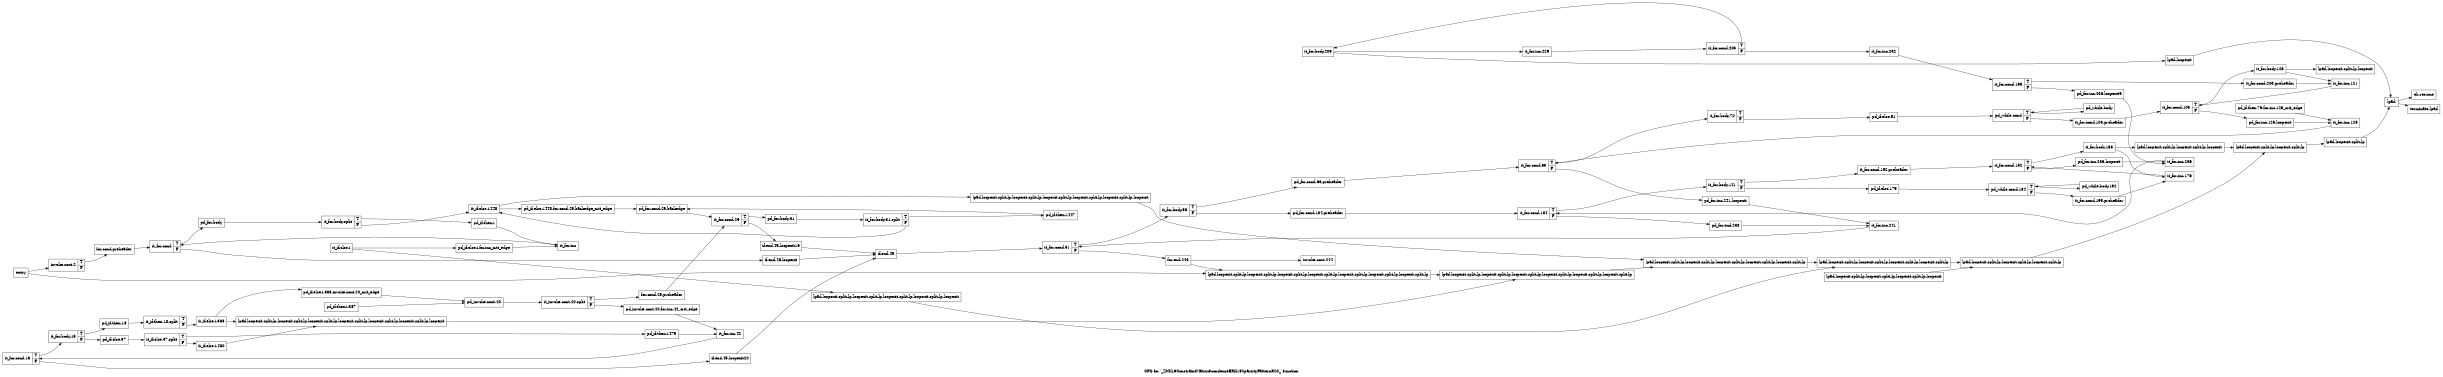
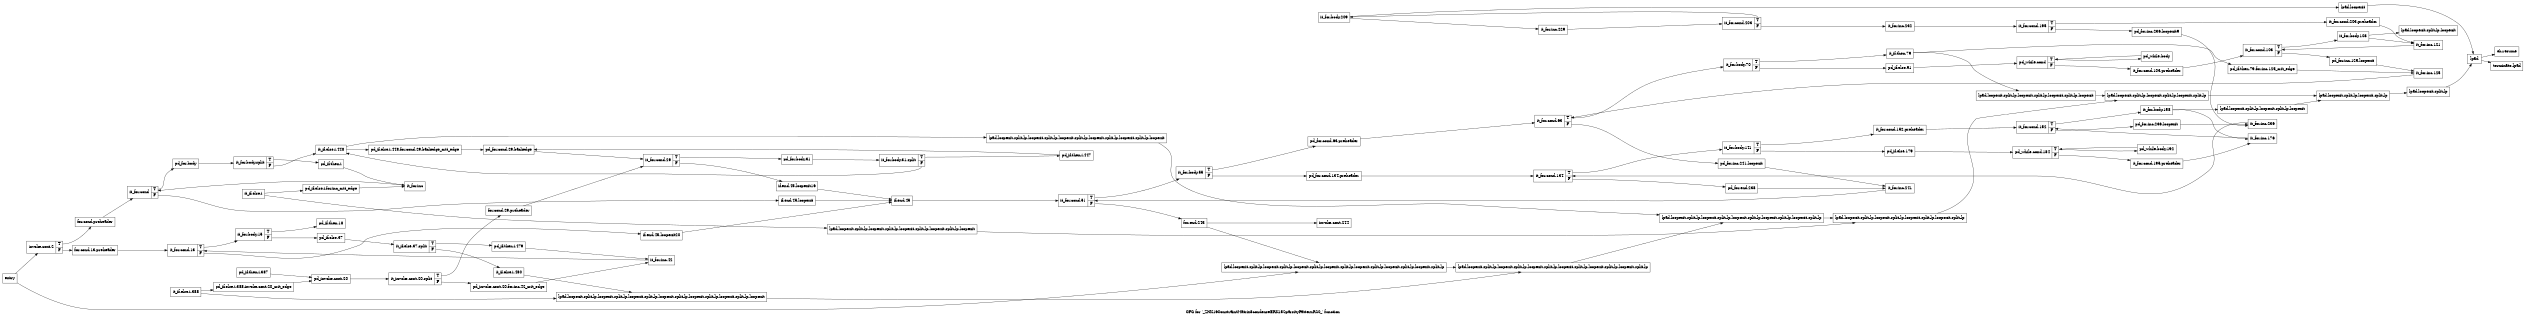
none -> (1900, 54)
none -> (95, 250)
(165, 322) -> none
